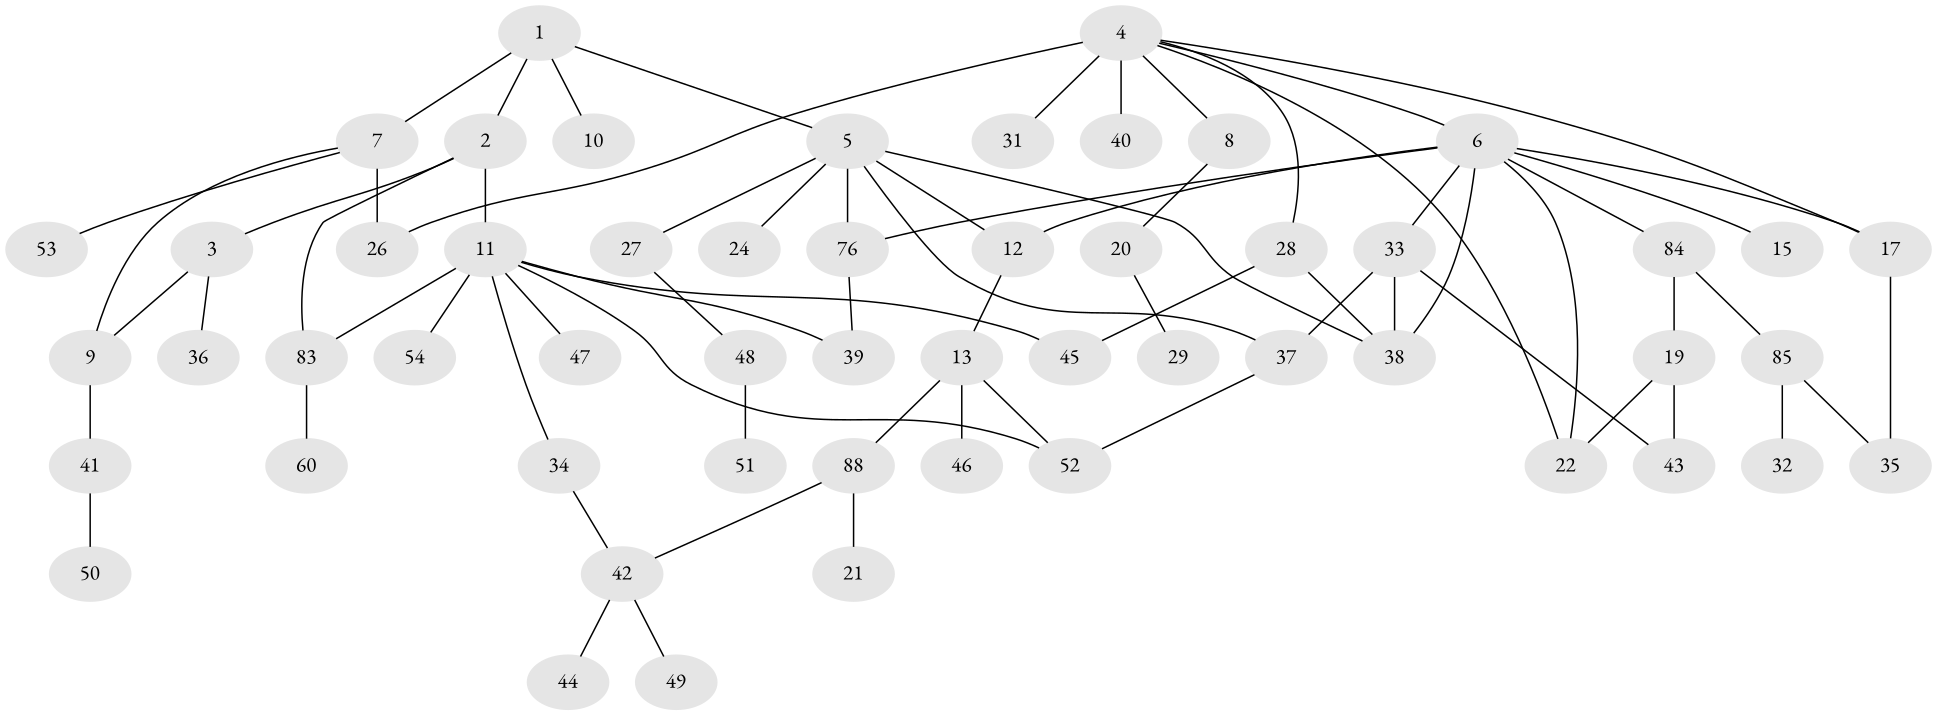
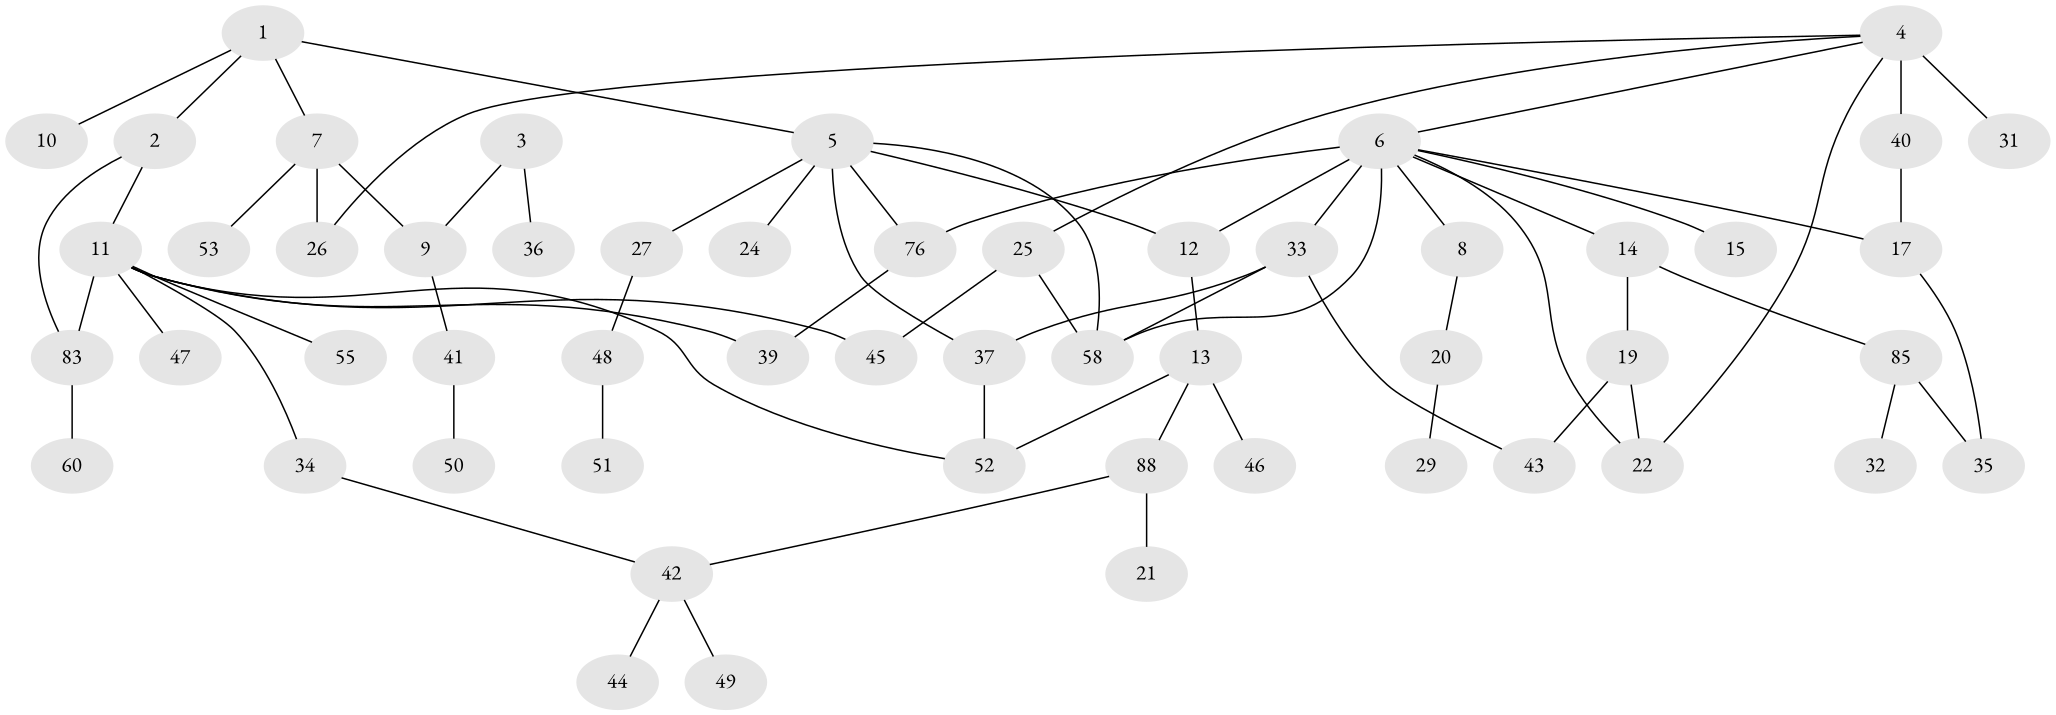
(1175, 87) -> (1421, 195)
(1517, 110) -> (1901, 196)
(350, 197) -> none
(1286, 249) -> (1023, 249)
(1674, 249) -> (1628, 249)
(415, 358) -> (346, 358)
(1395, 358) -> (1093, 358)
